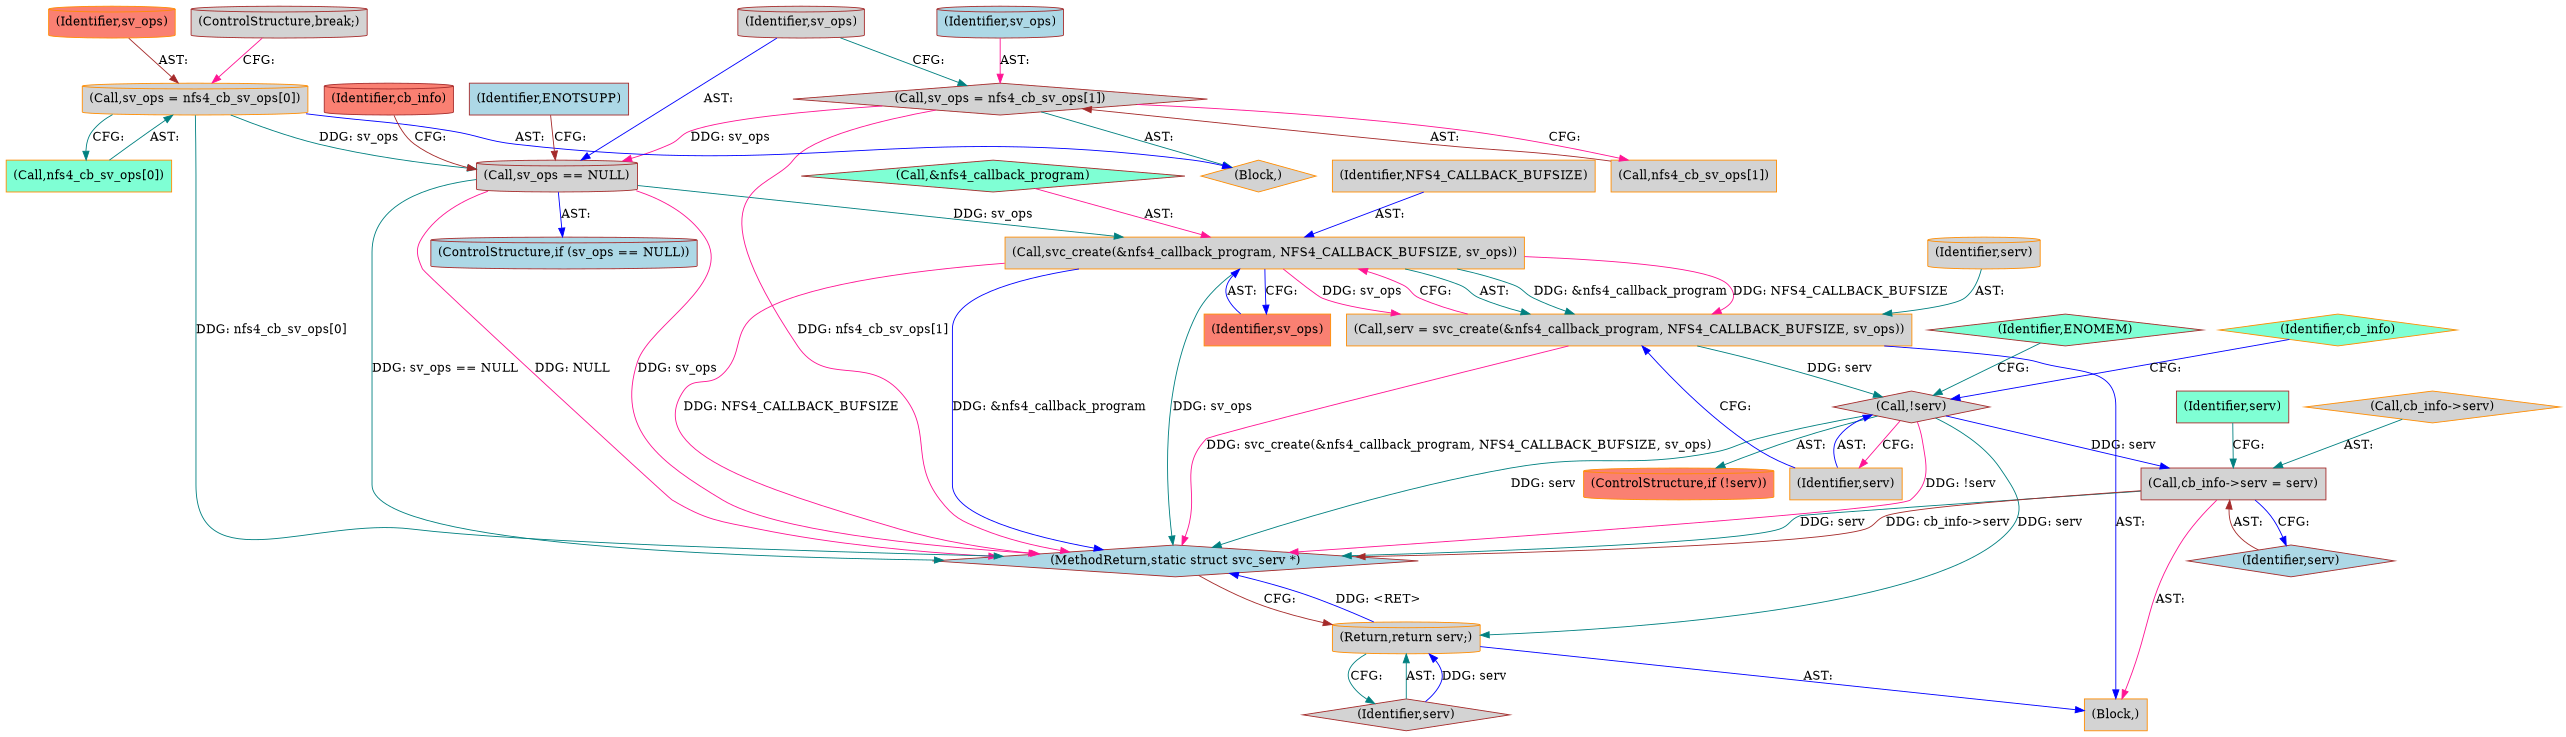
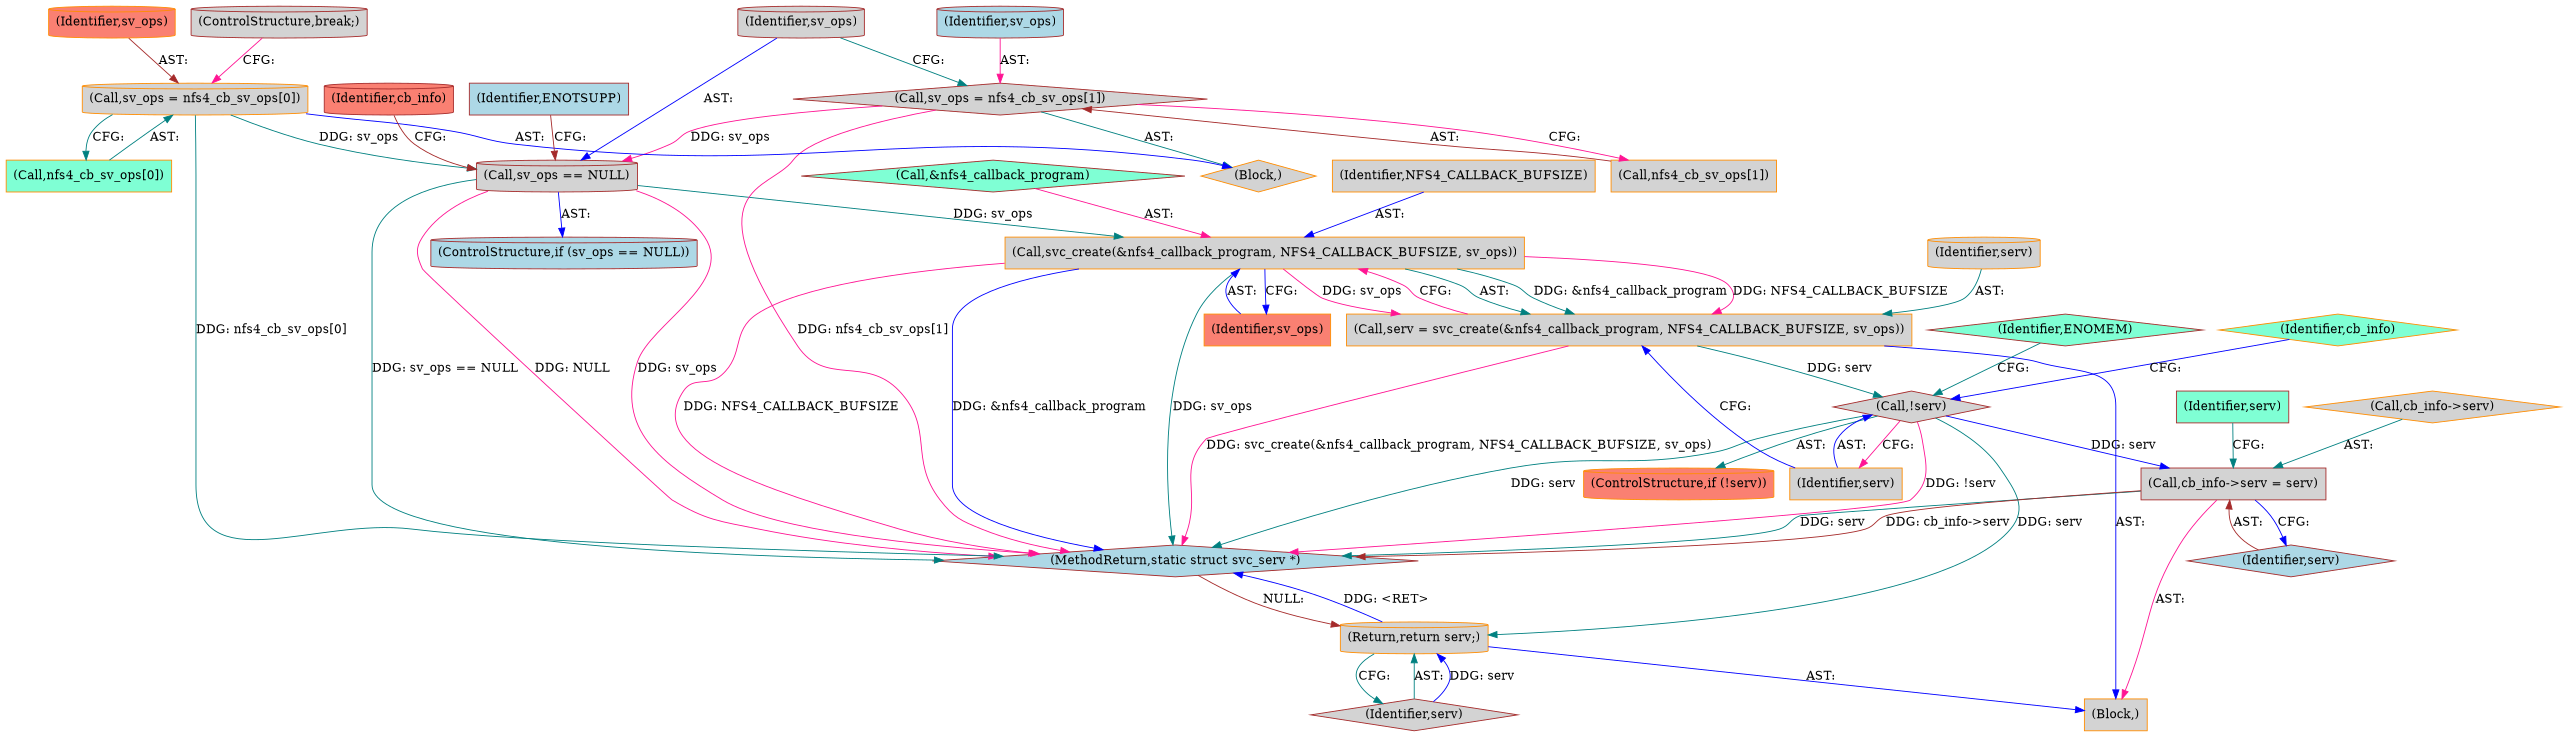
(1282, 599) -> (1286, 599)
